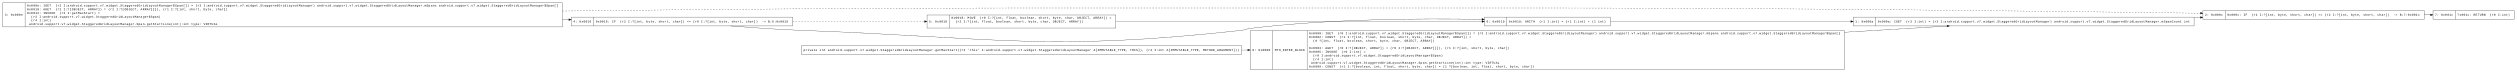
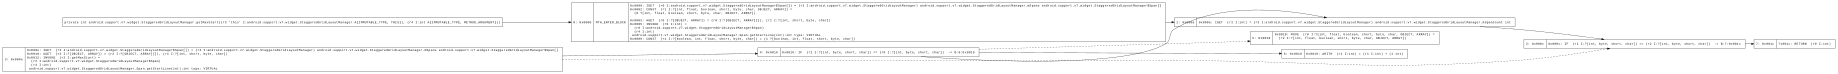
(1299, 22) -> none
(1731, 22) -> (1130, 55)
